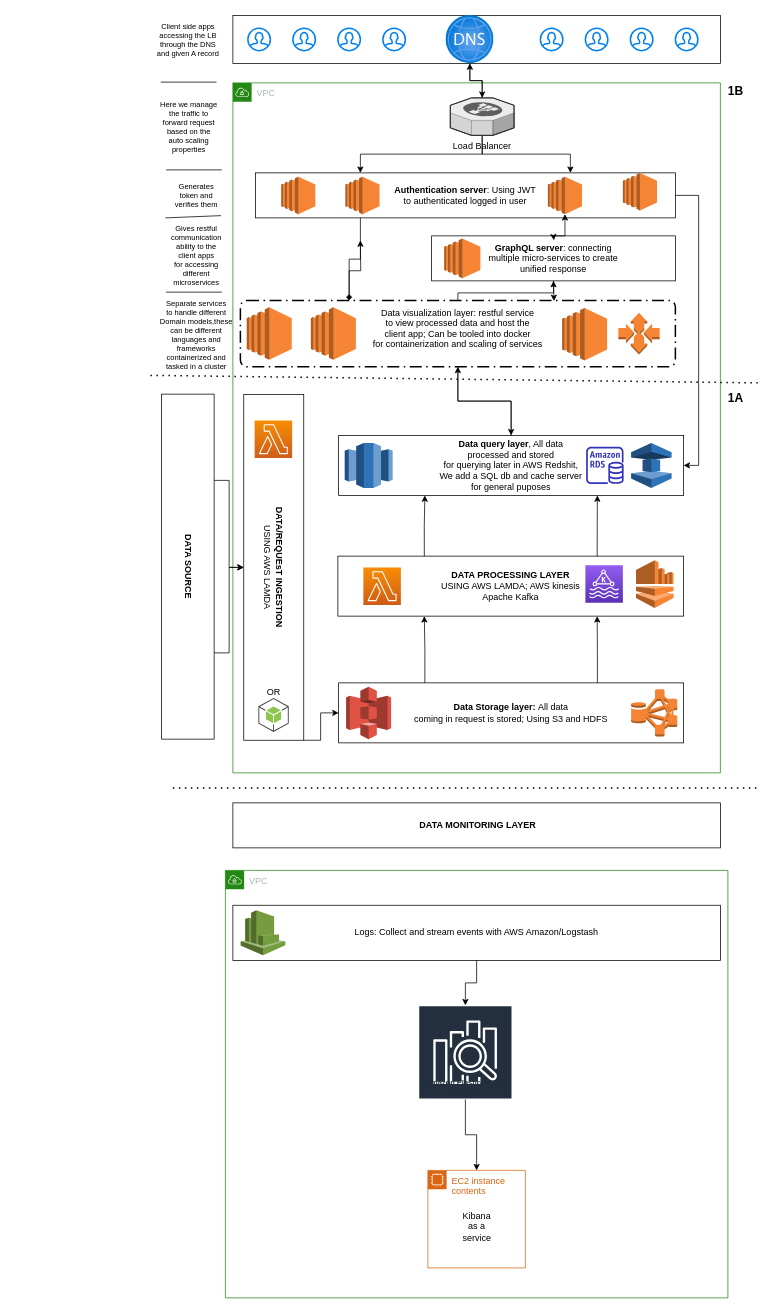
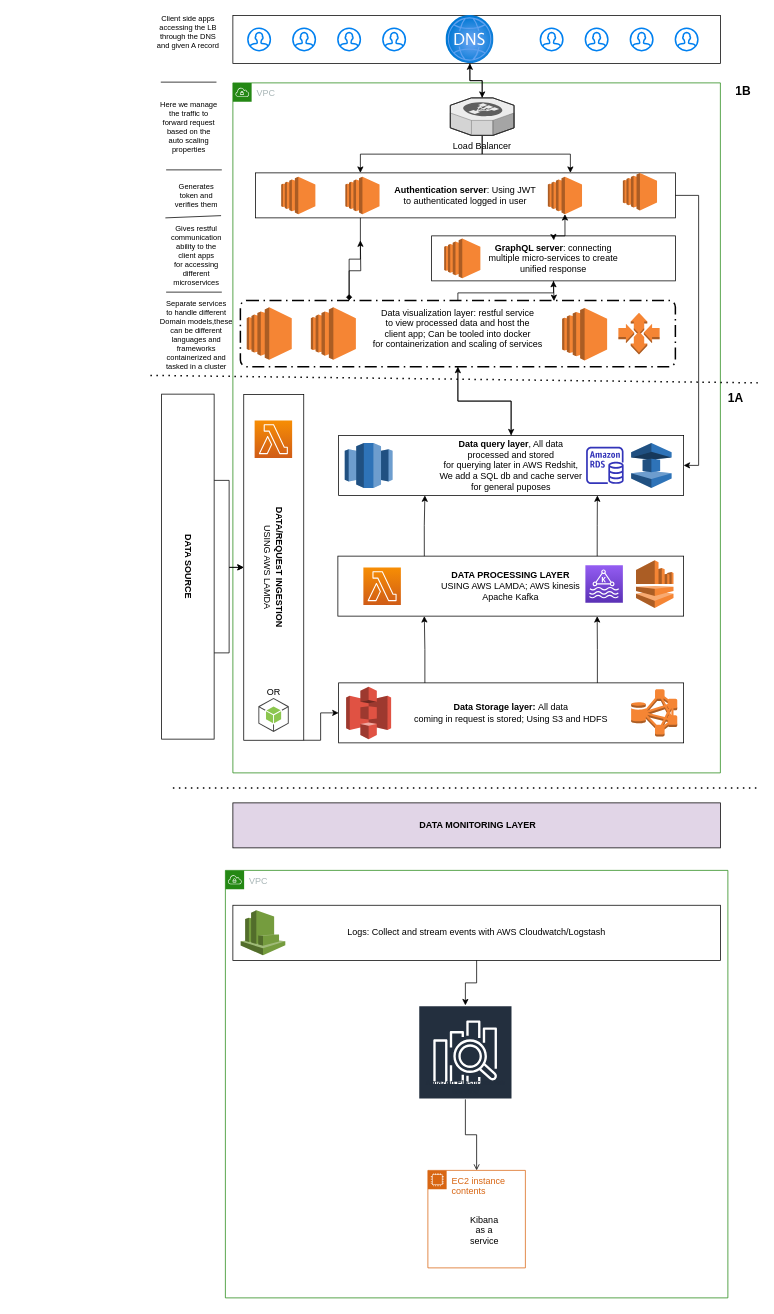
(188, 39) -> (188, 32)
(735, 90) -> (743, 90)
(477, 825) -> (477, 825)
(477, 933) -> (477, 933)
(477, 1164) -> (477, 1165)
(477, 1227) -> (484, 1230)
